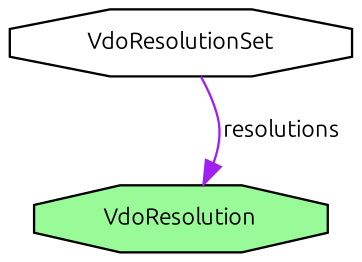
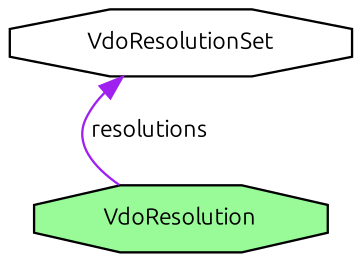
(218, 119) -> (84, 142)
